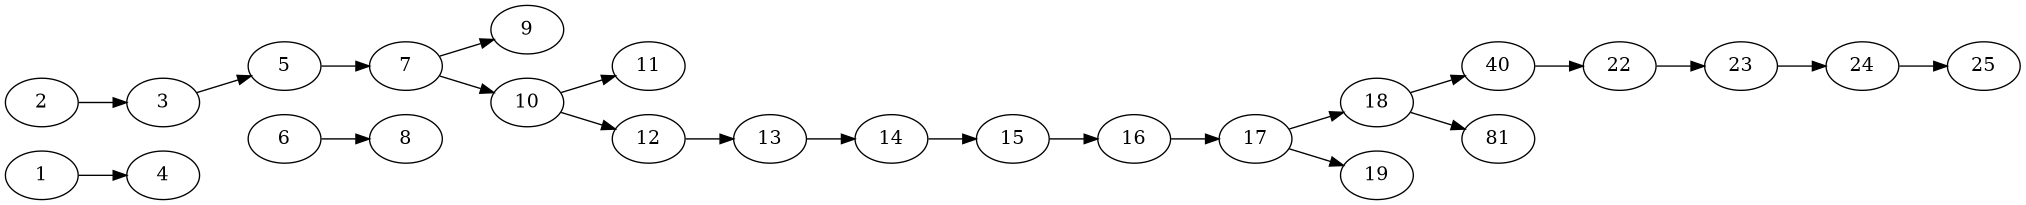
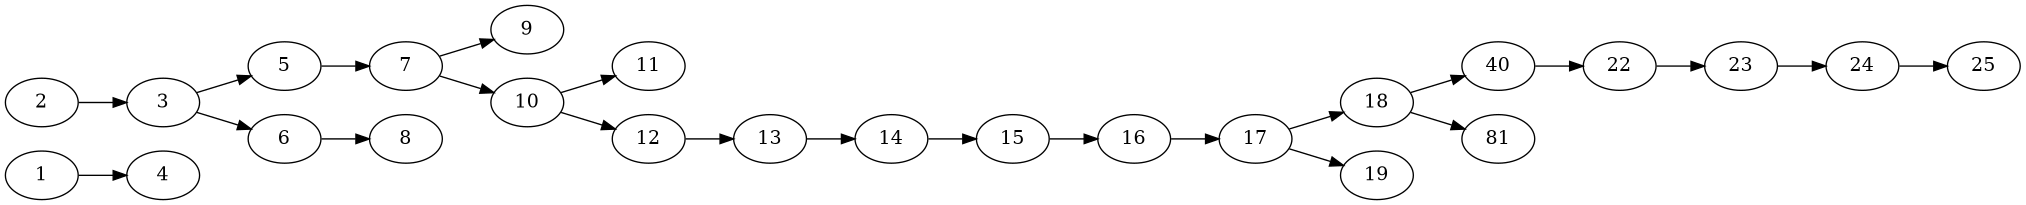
none -> (217, 119)
